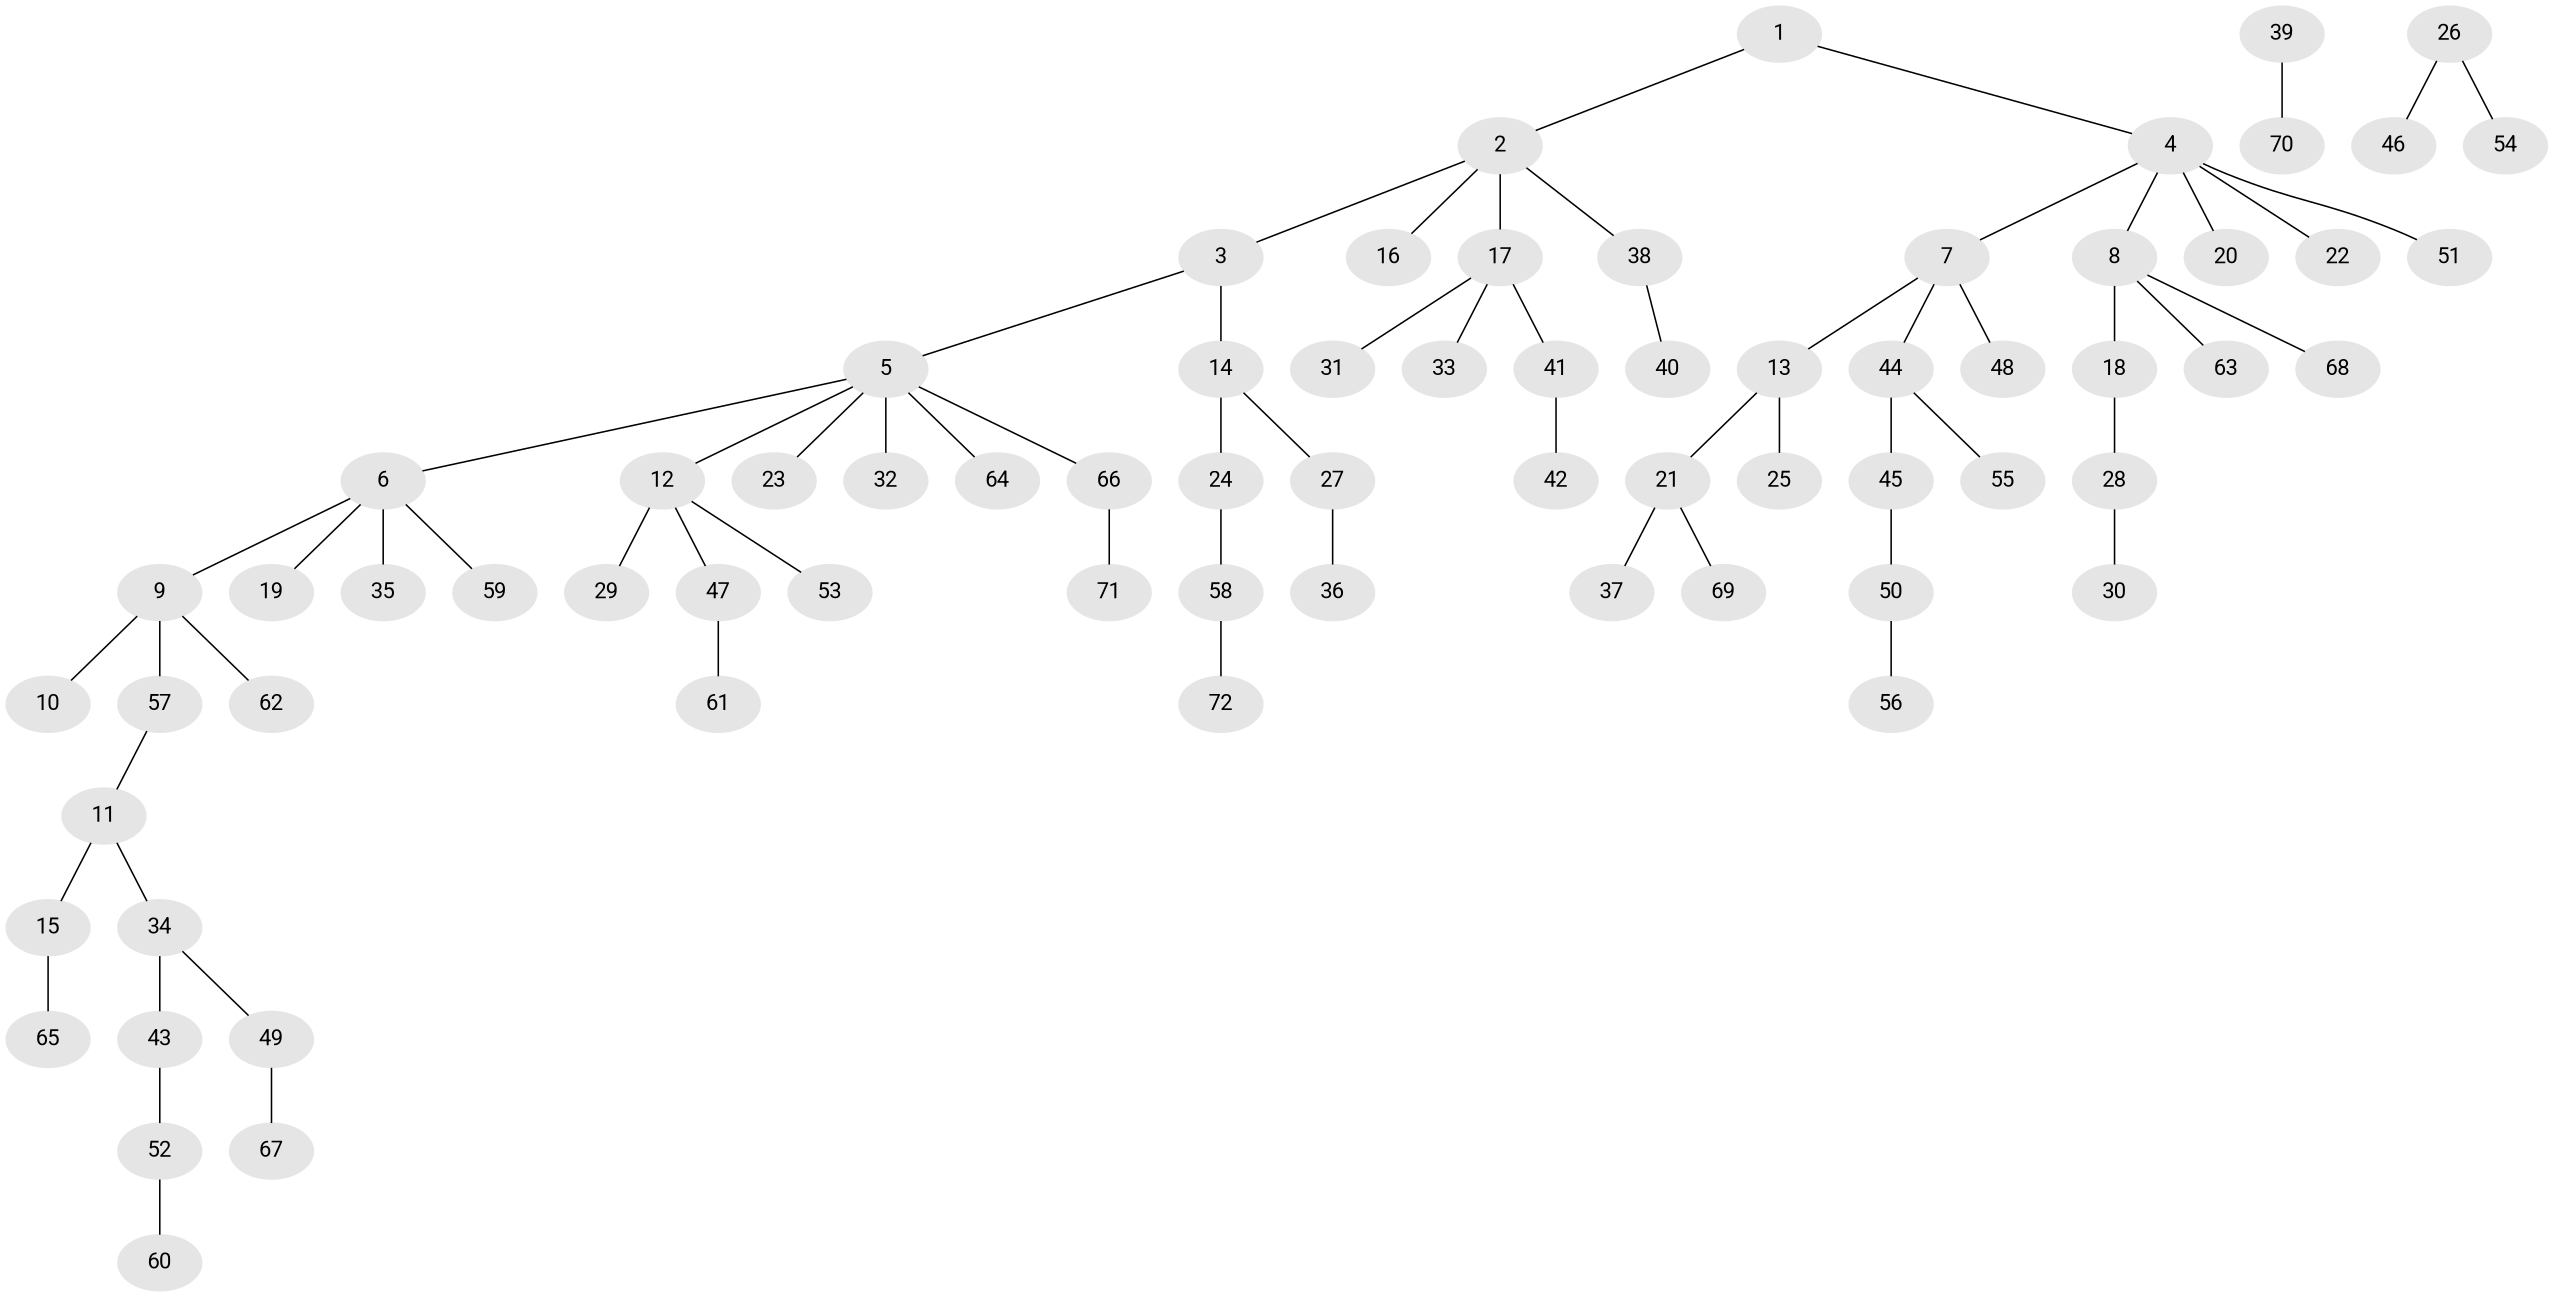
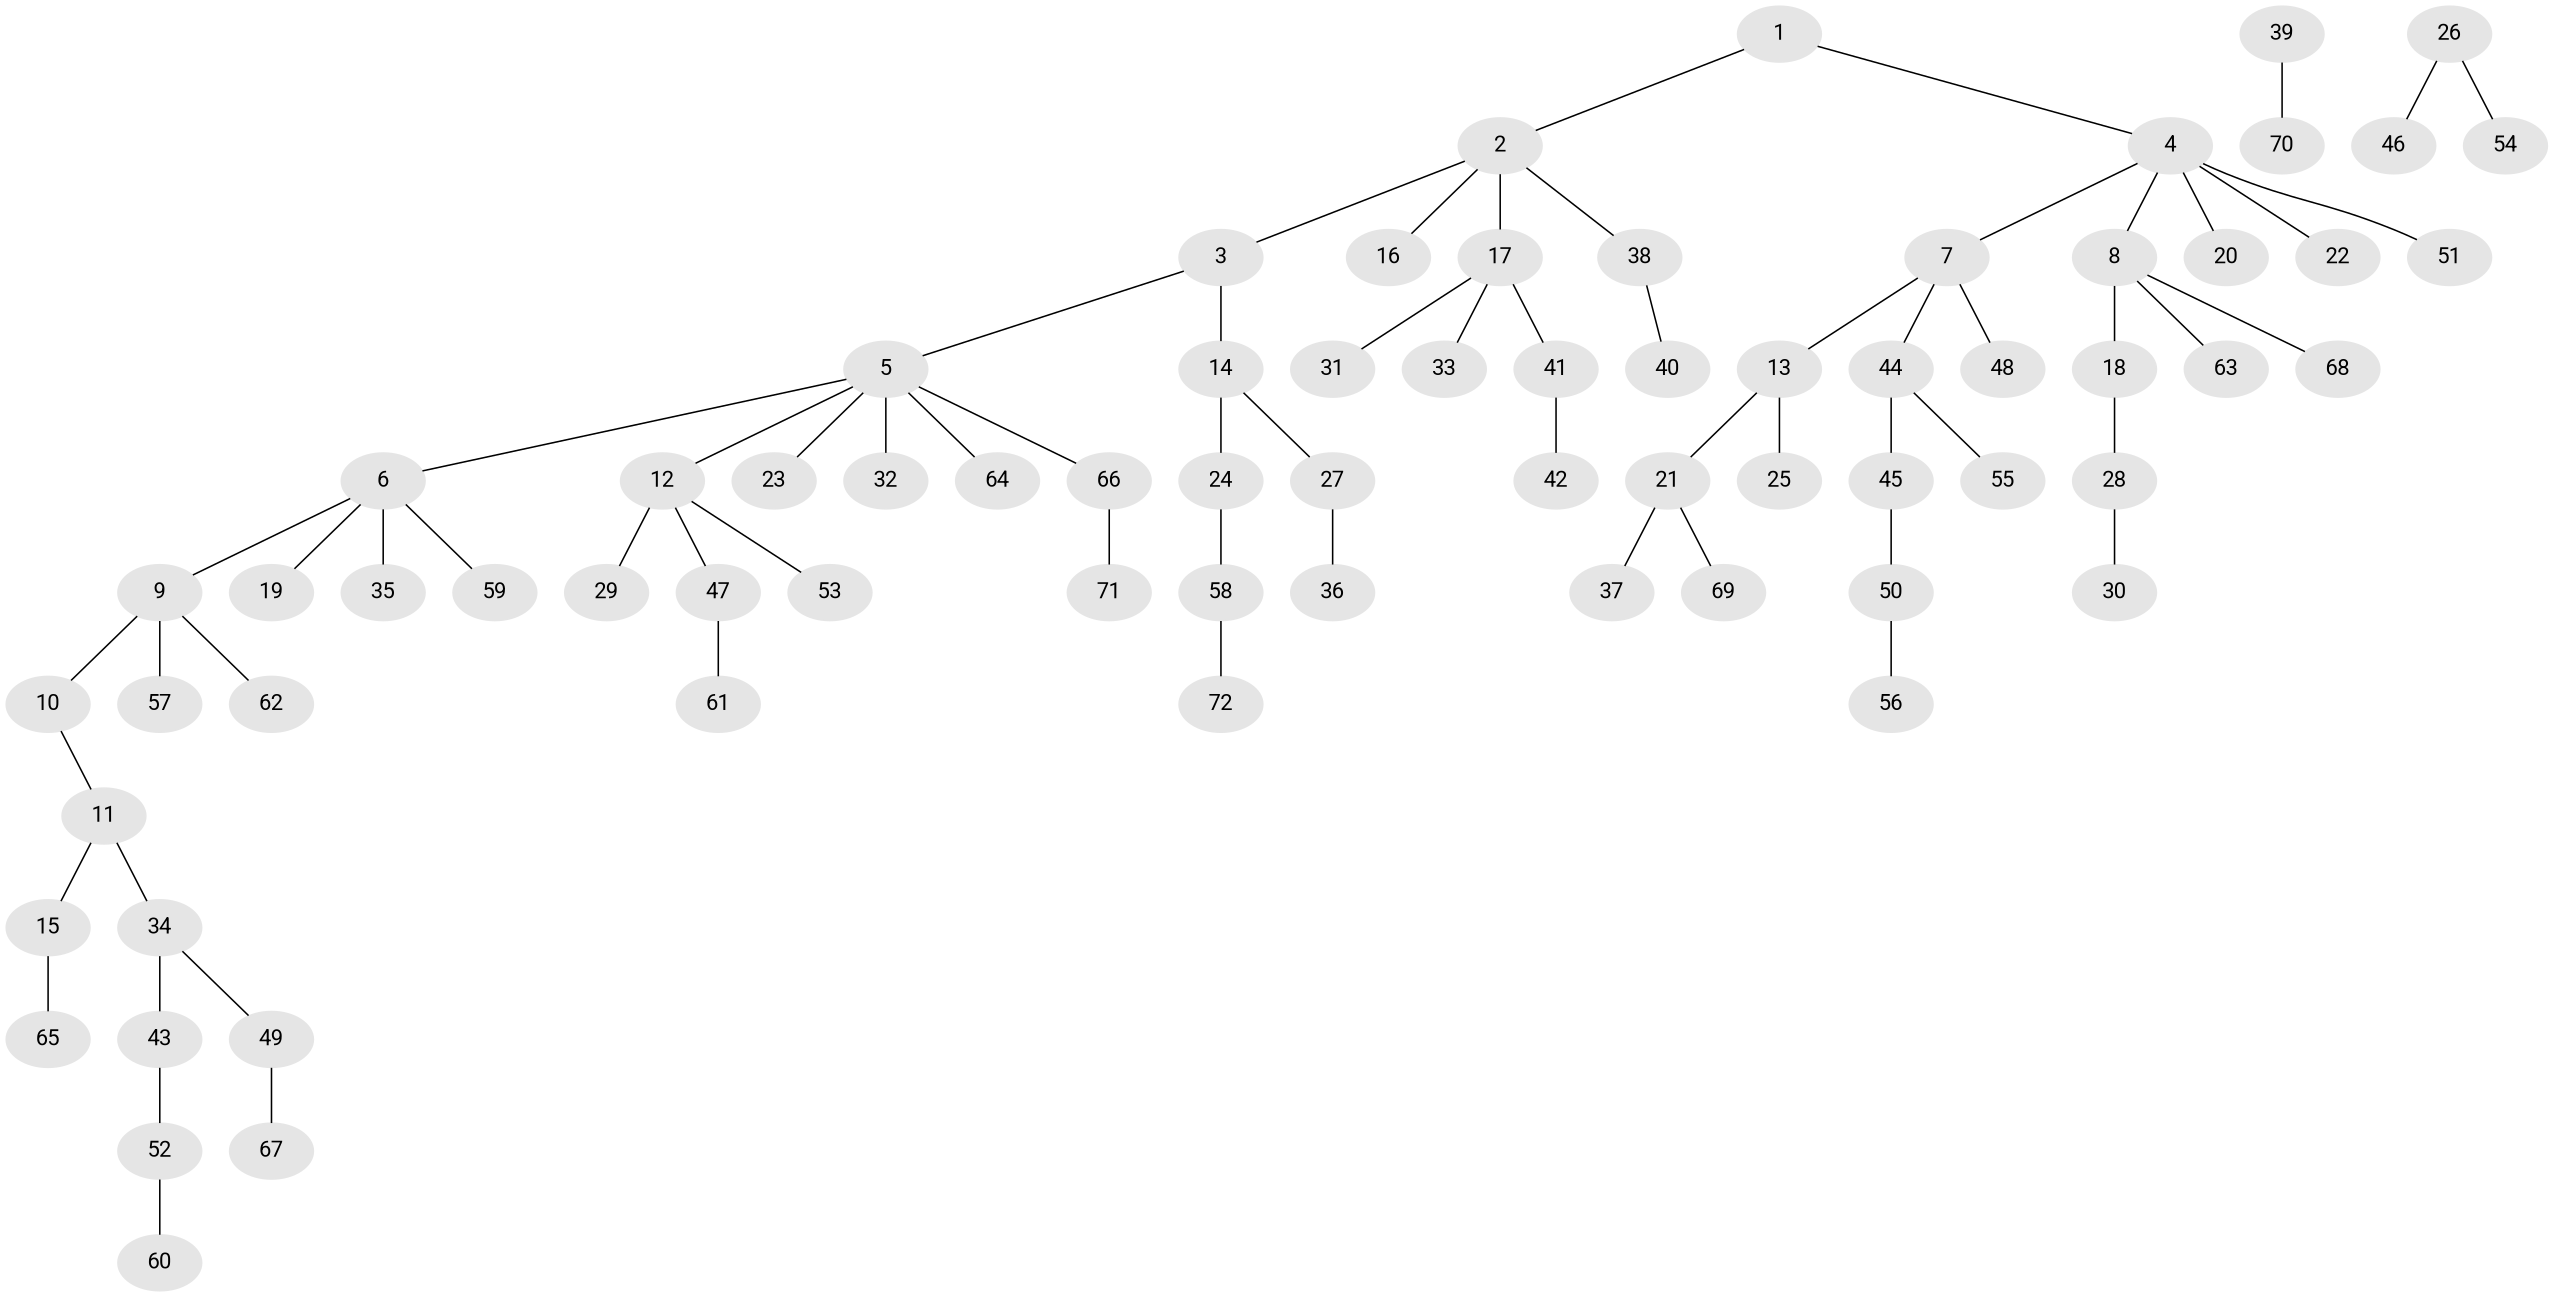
(132, 760) -> (76, 760)
